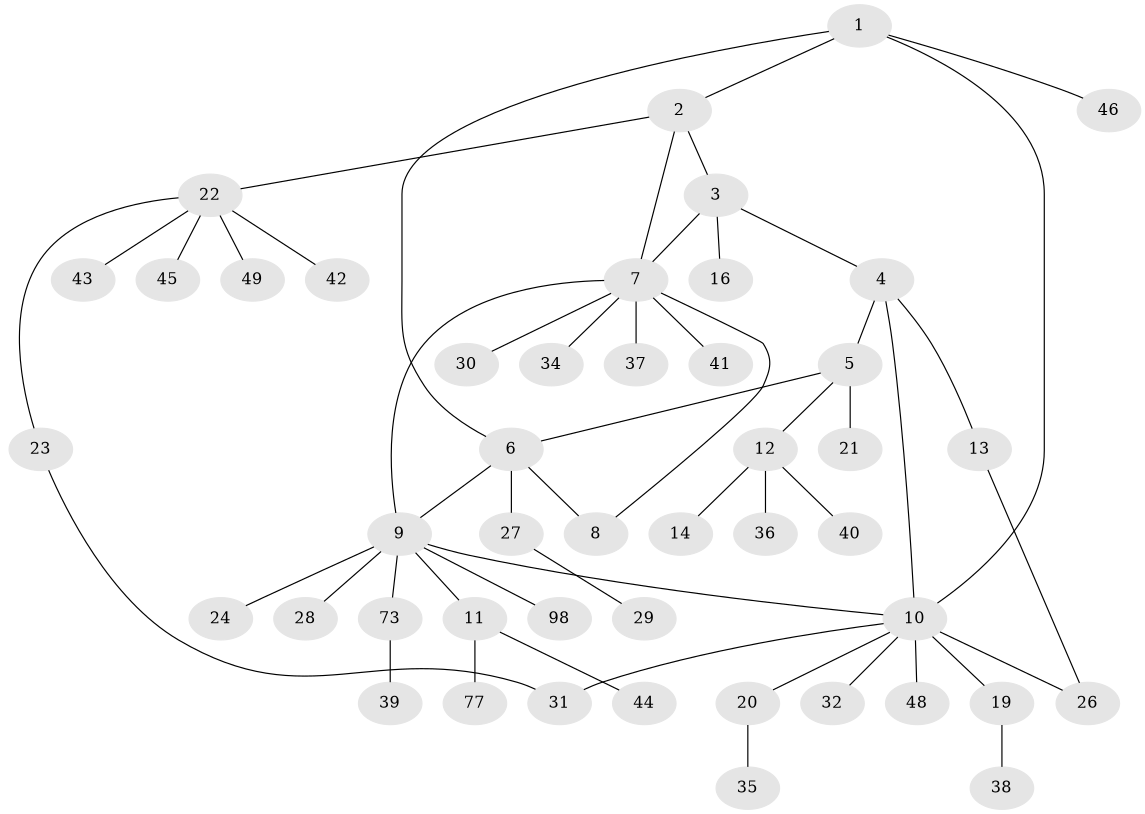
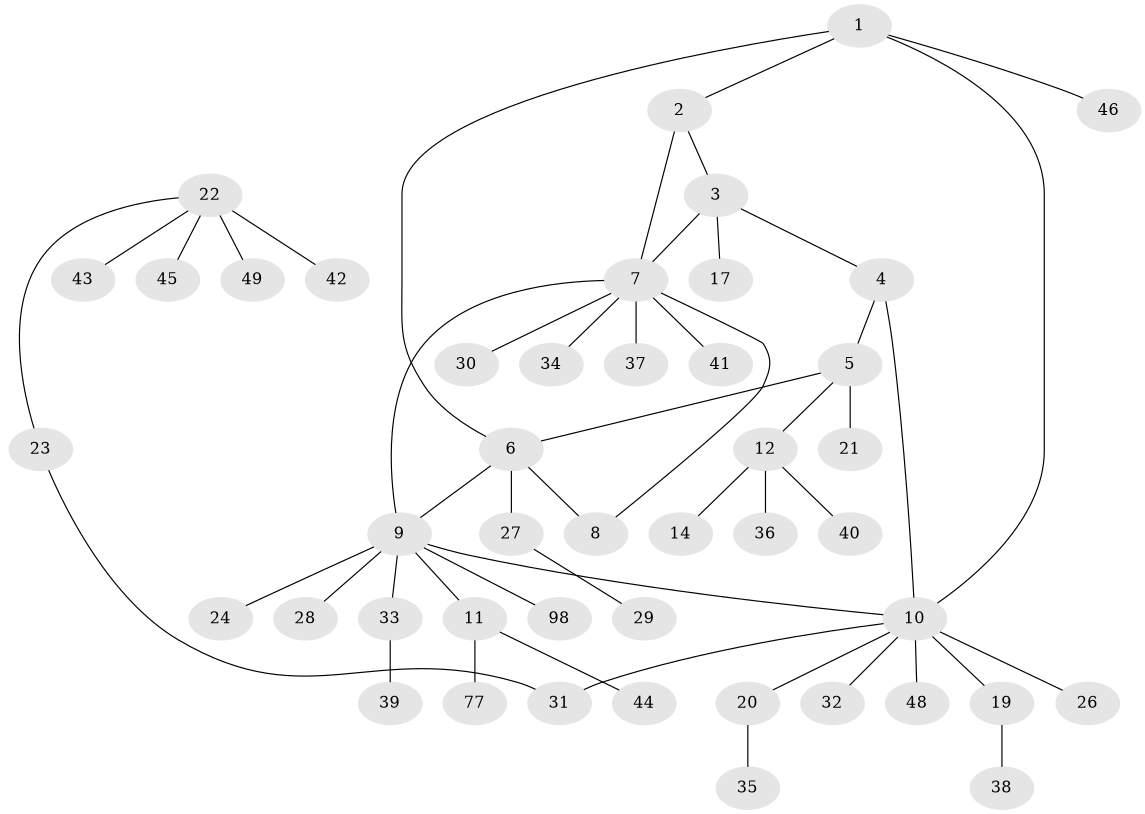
(445, 153) -> none
(721, 280) -> (721, 280)
(980, 449) -> none
(390, 619) -> (390, 619)
